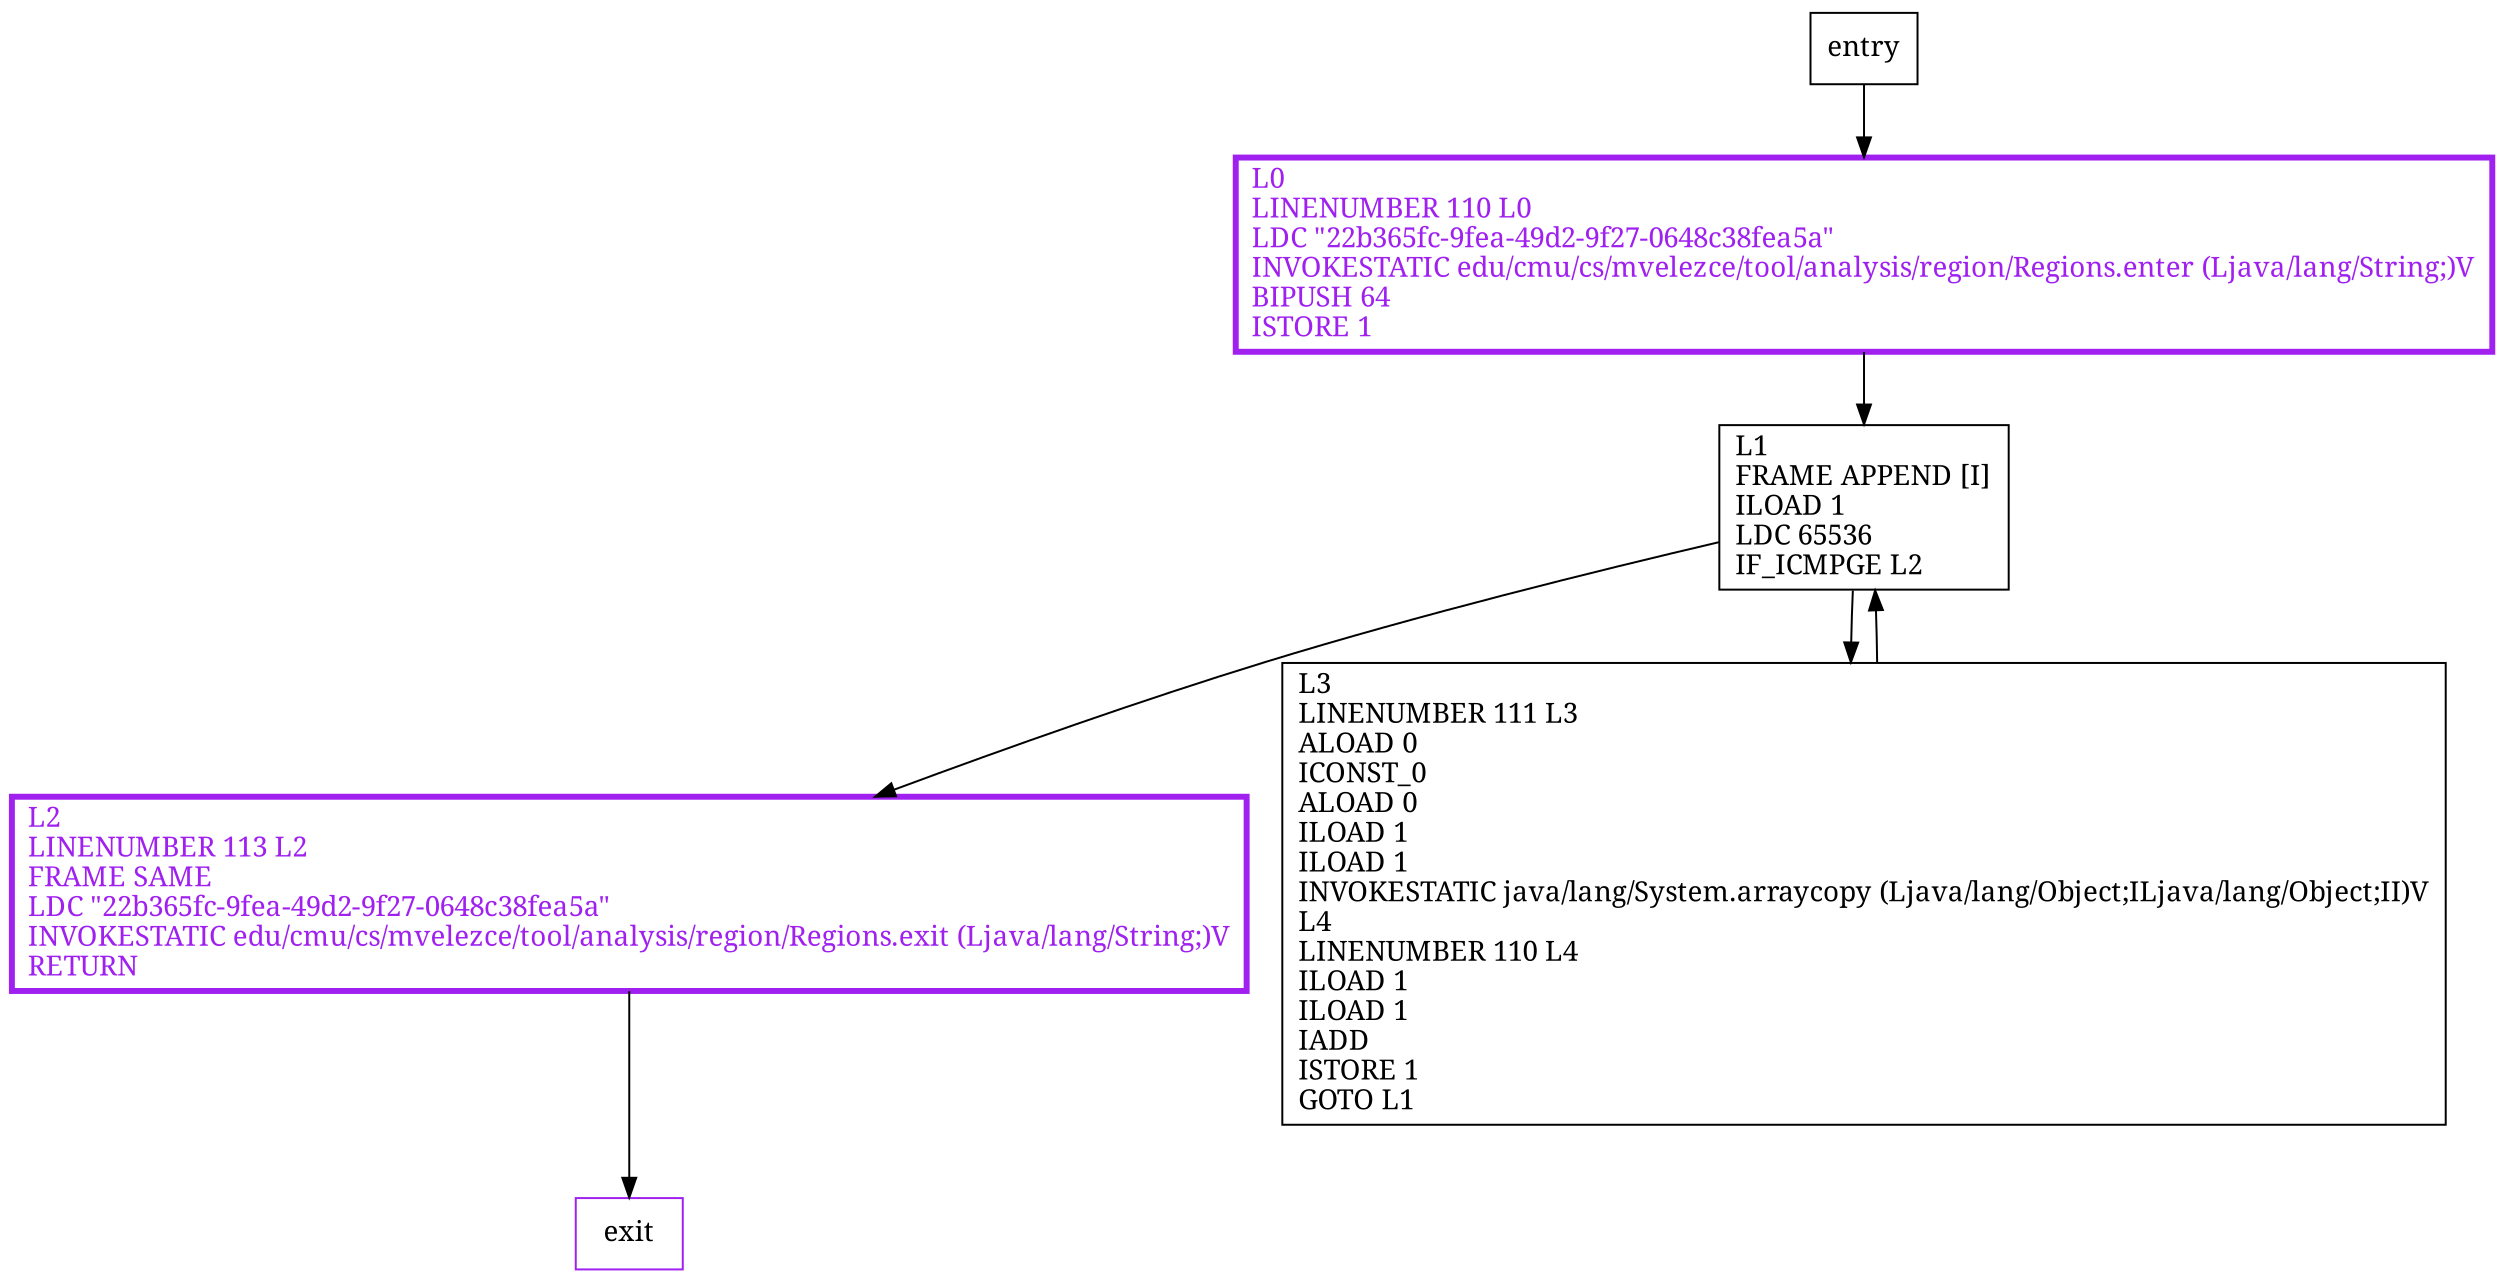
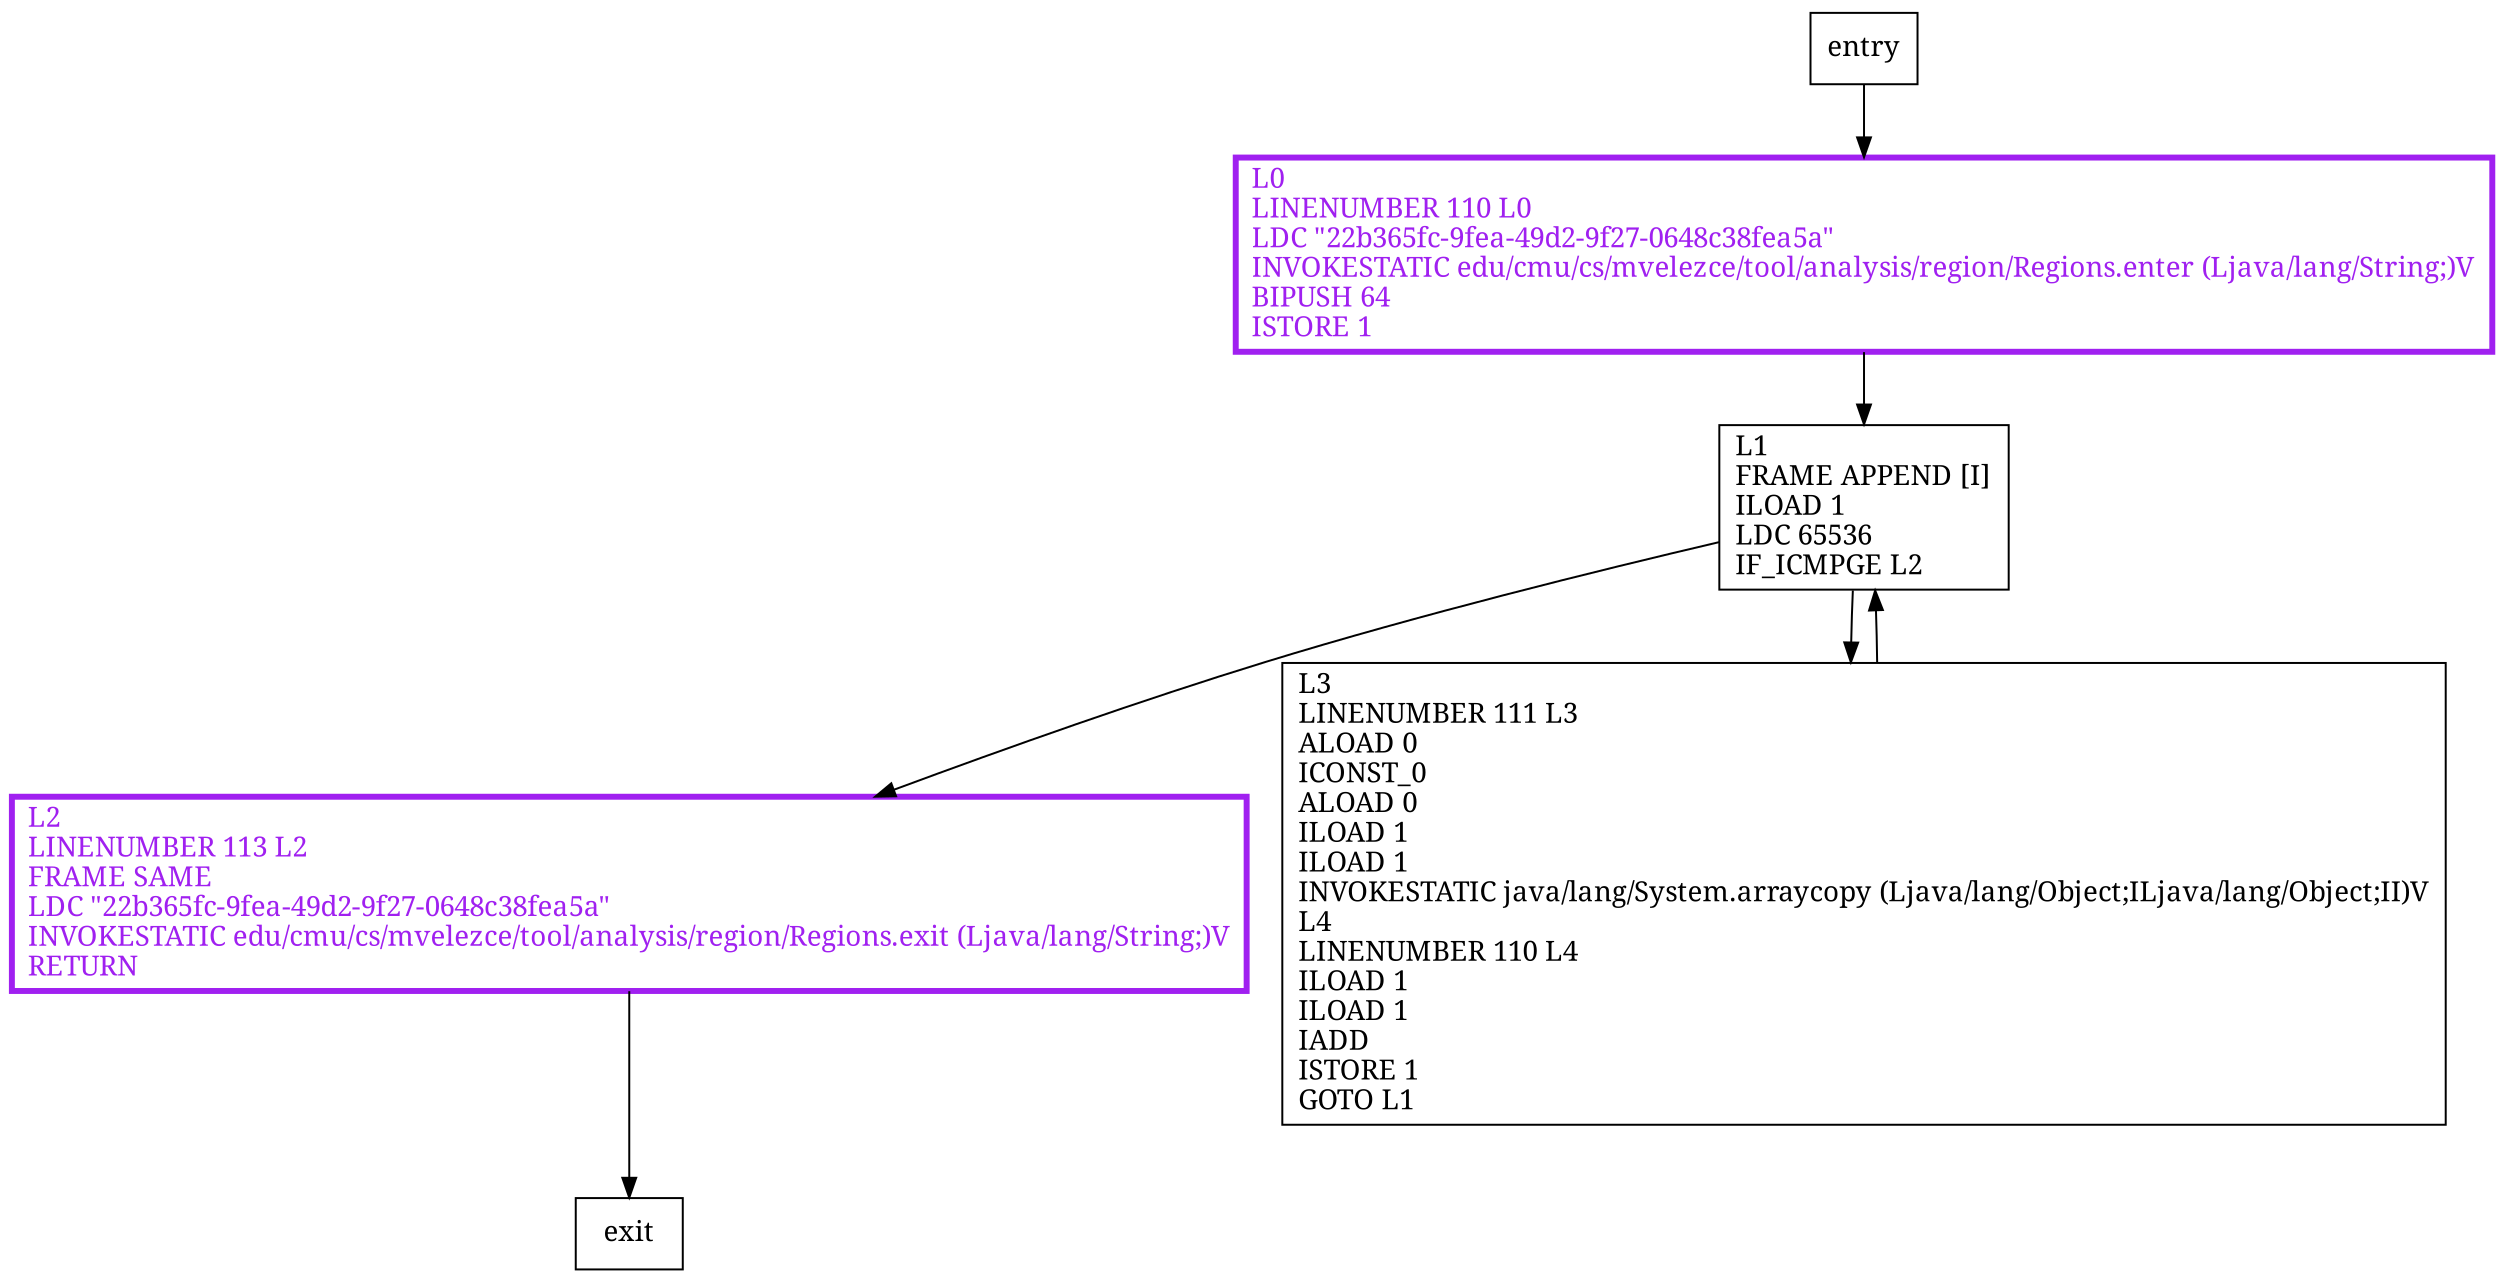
(629, 1234) -> (629, 1234)
